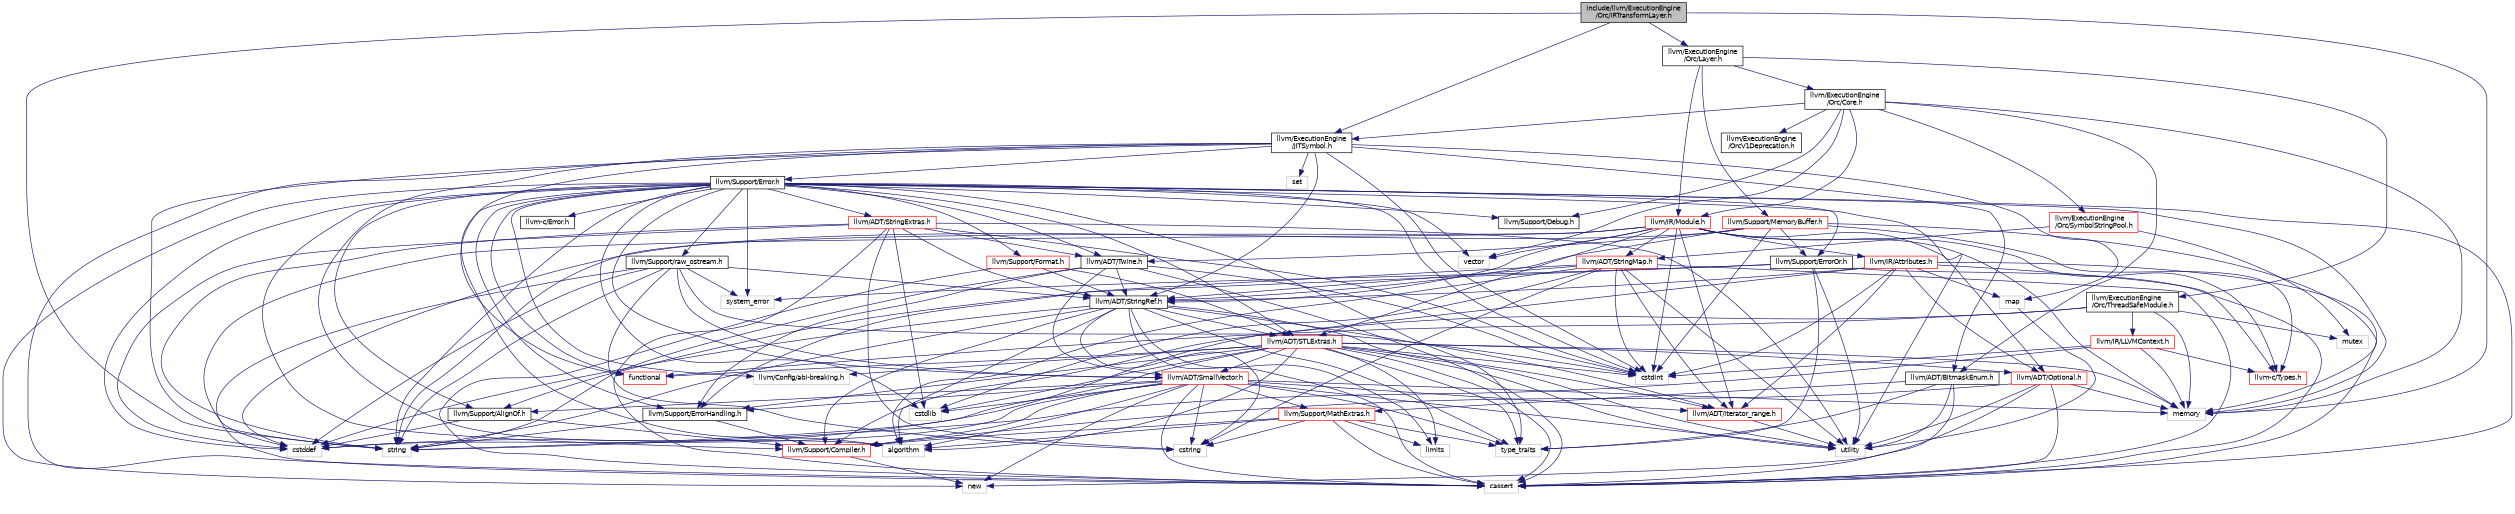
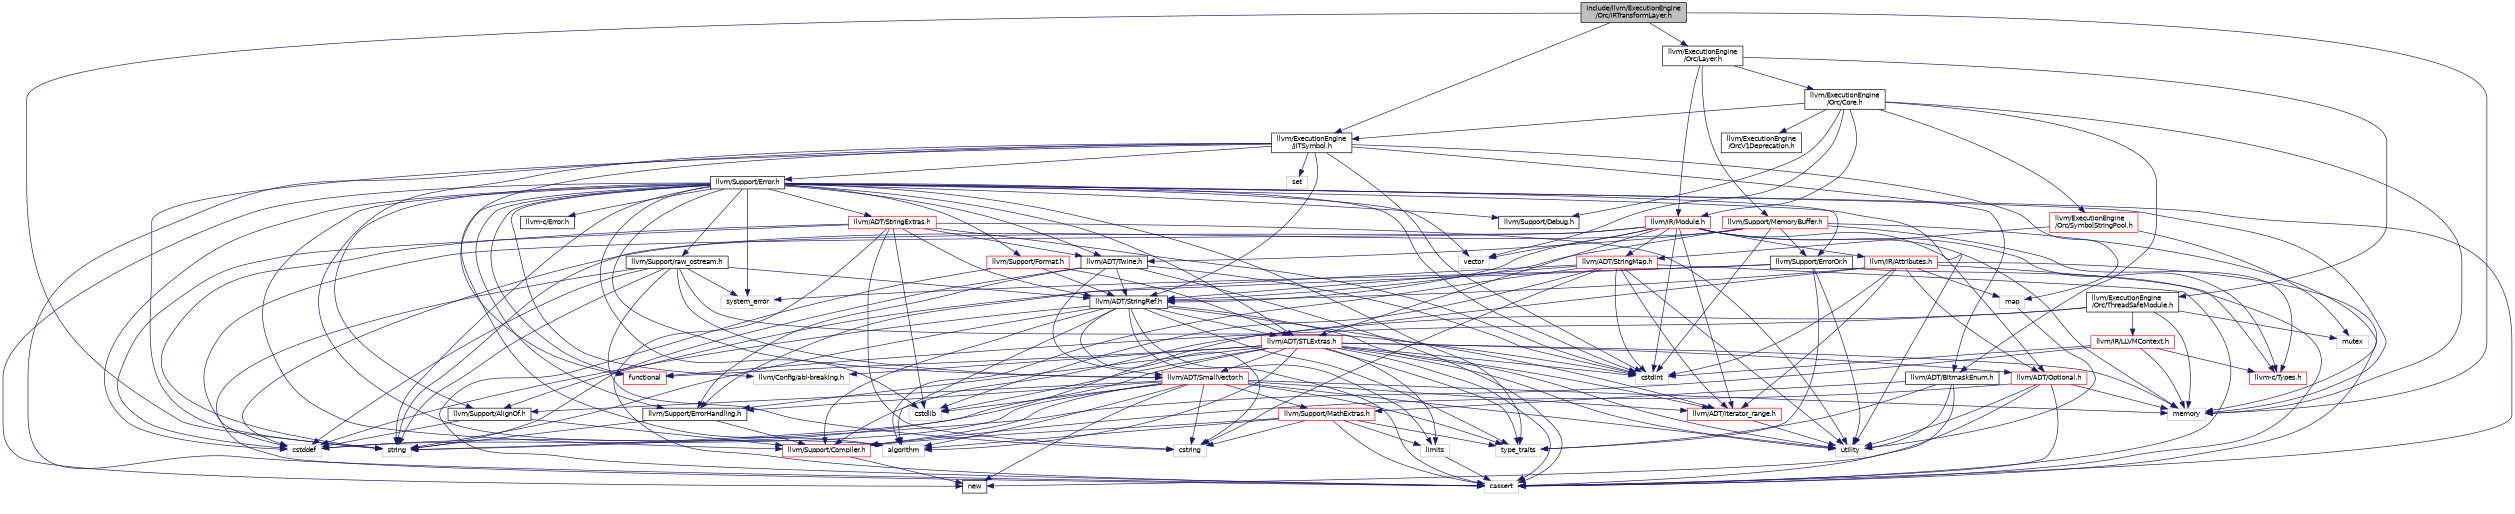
(1268, 477) -> (1465, 467)
(975, 487) -> (975, 487)
